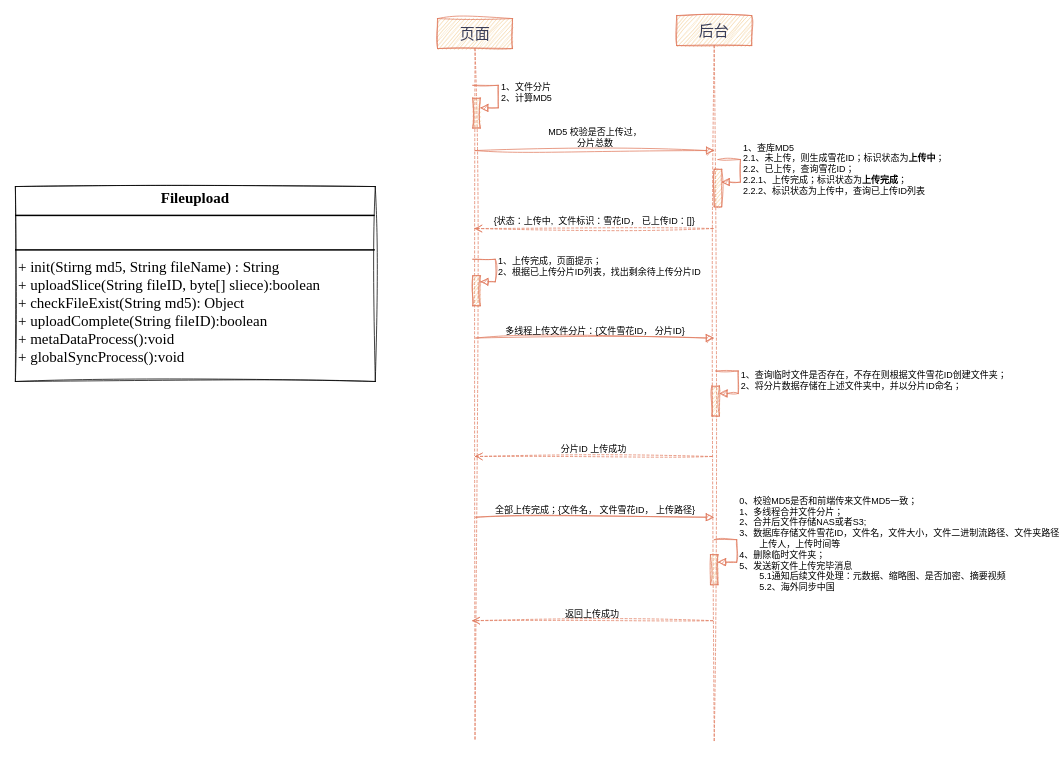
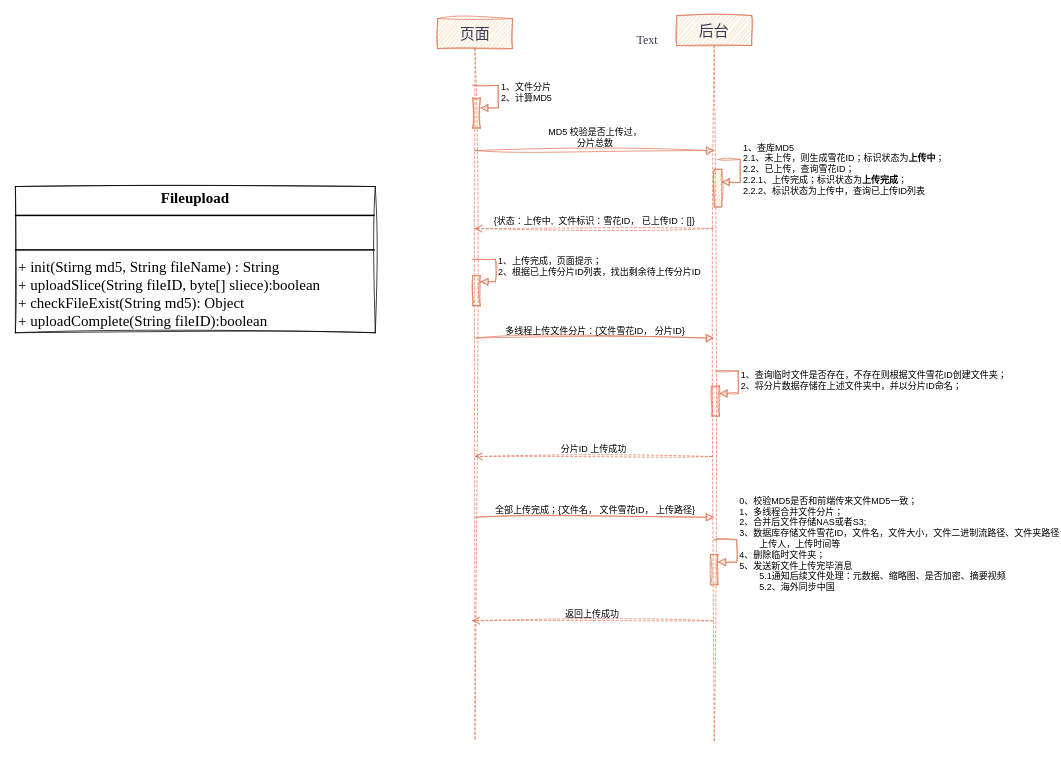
none -> (648, 40)
(195, 284) -> (195, 260)
